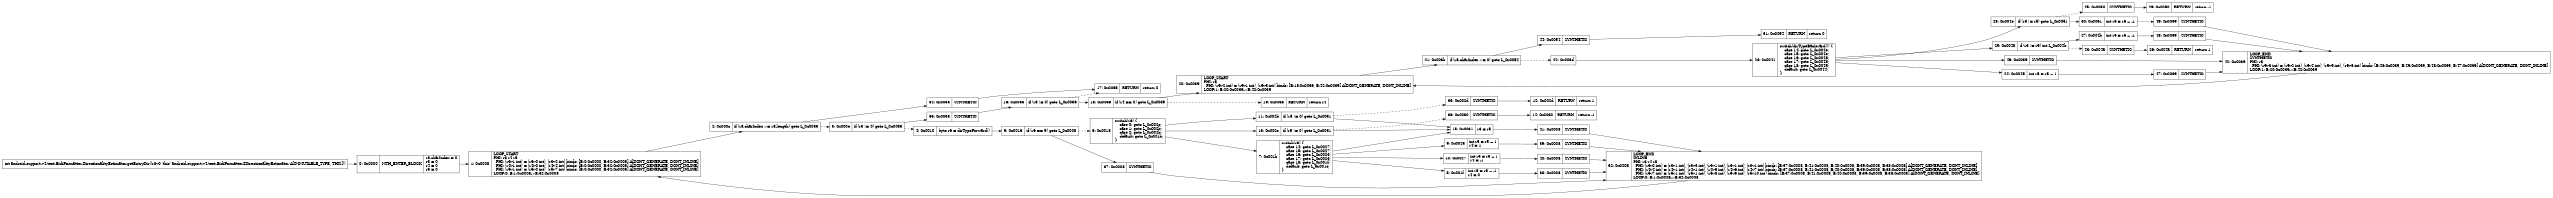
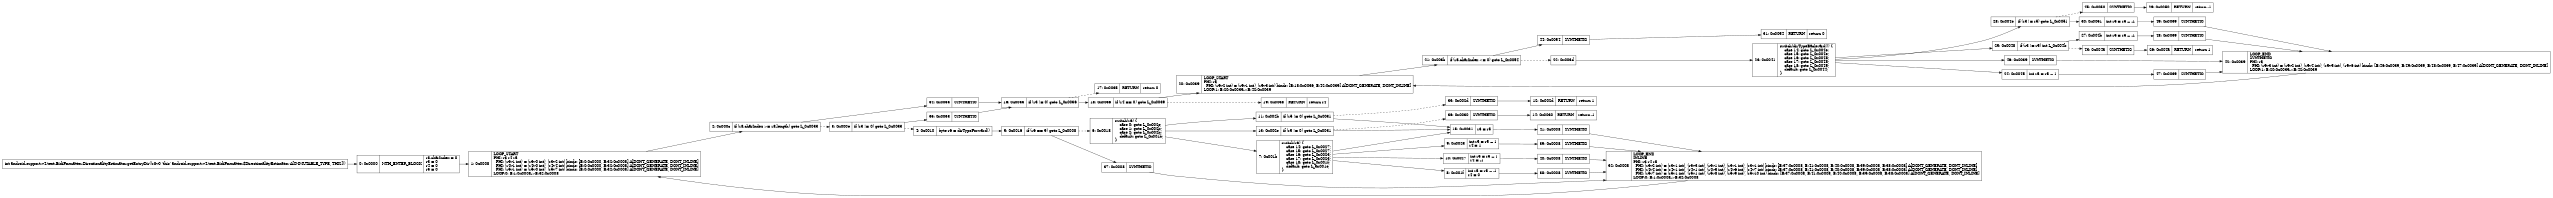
(1035, 93) -> (989, 103)
